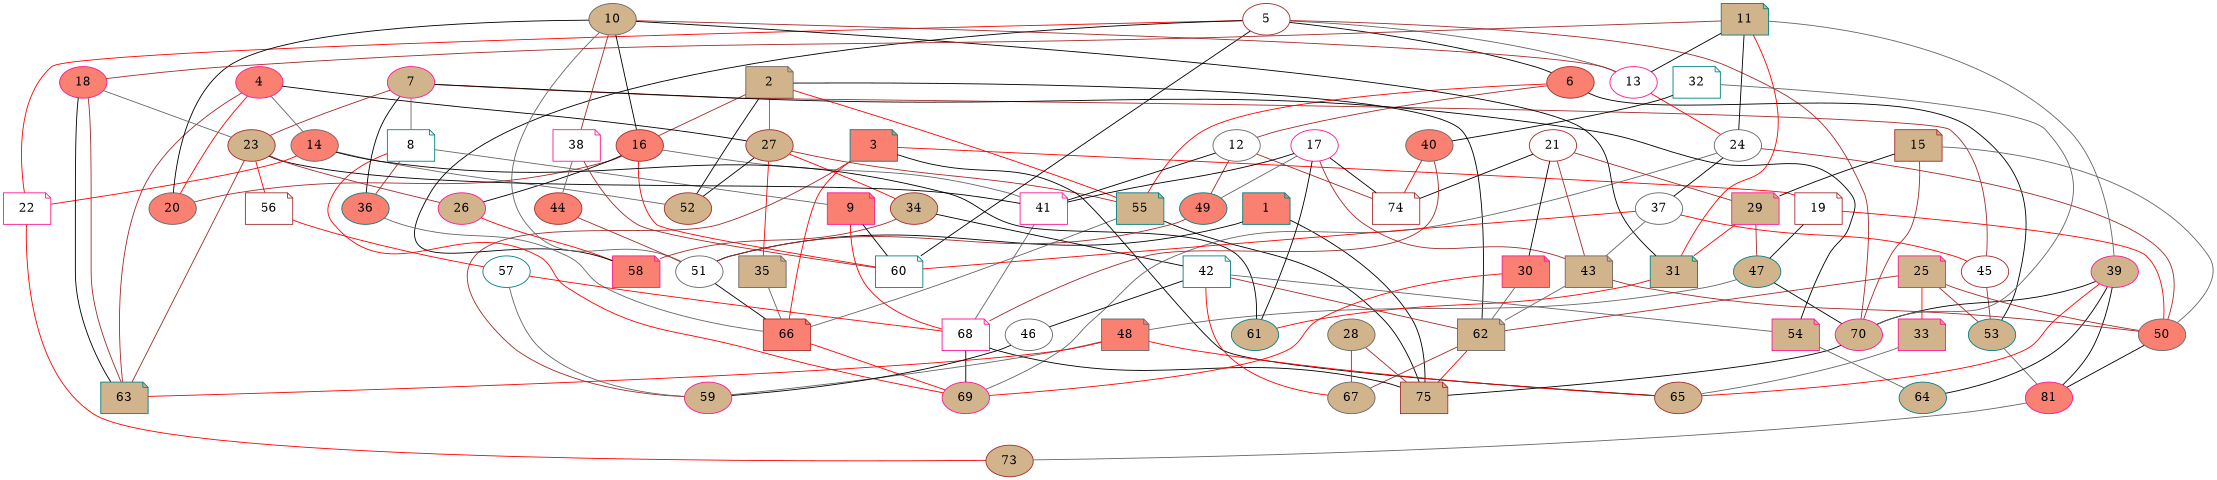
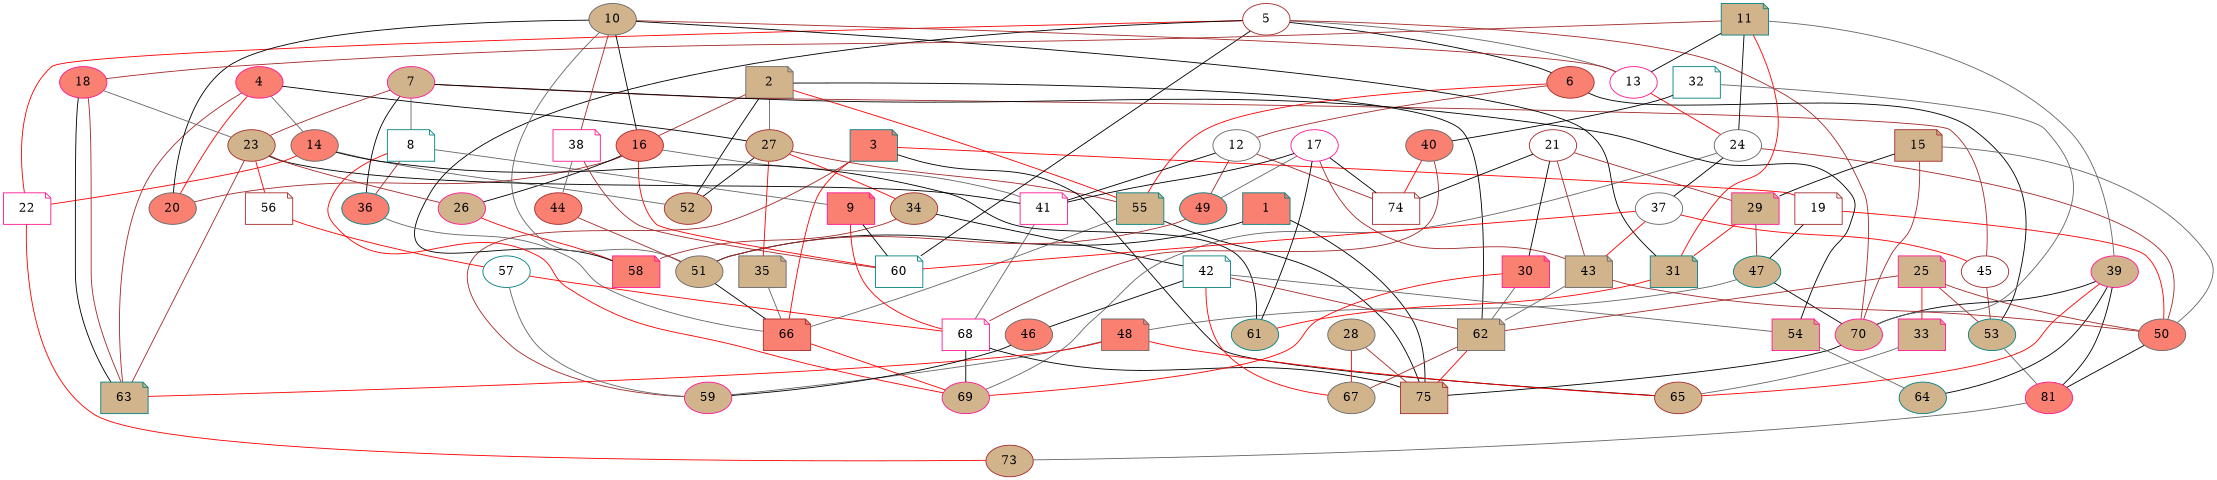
(1626, 239) -> (1626, 239)
(699, 272) -> (699, 272)
(1029, 335) -> (1029, 335)
